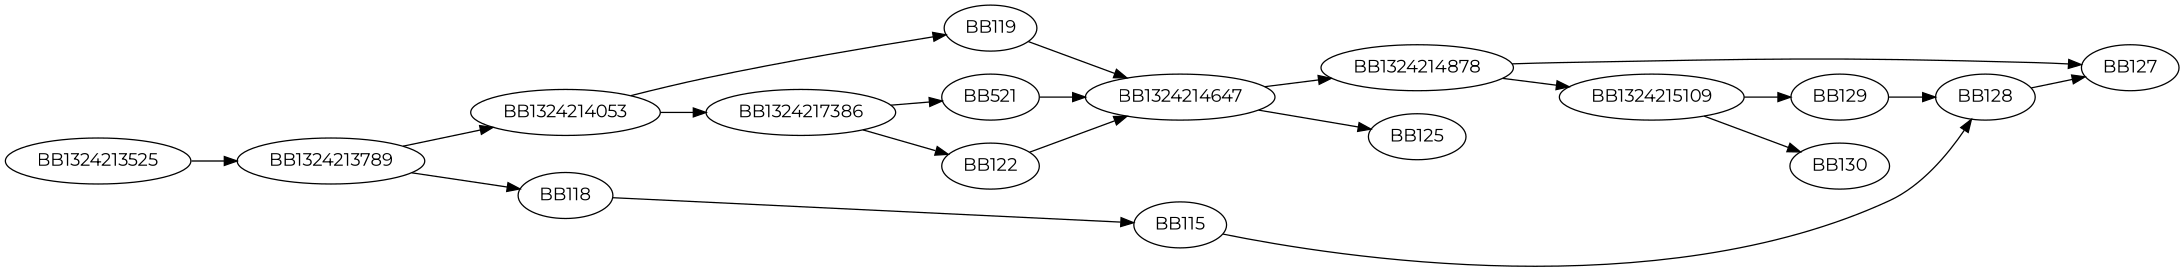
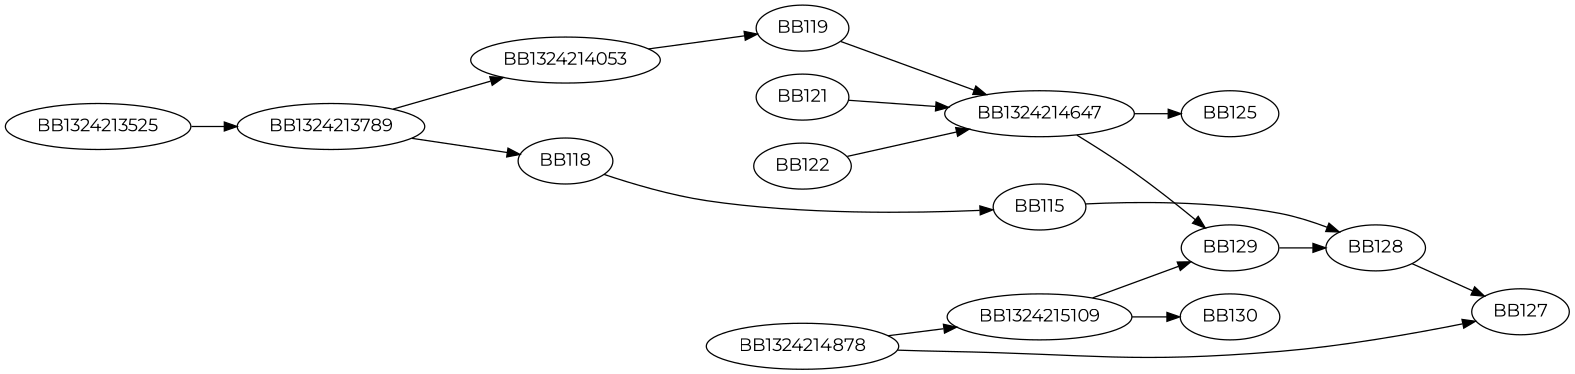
(1292, 83) -> (1138, 175)
(991, 97) -> (803, 97)
(801, 112) -> none
